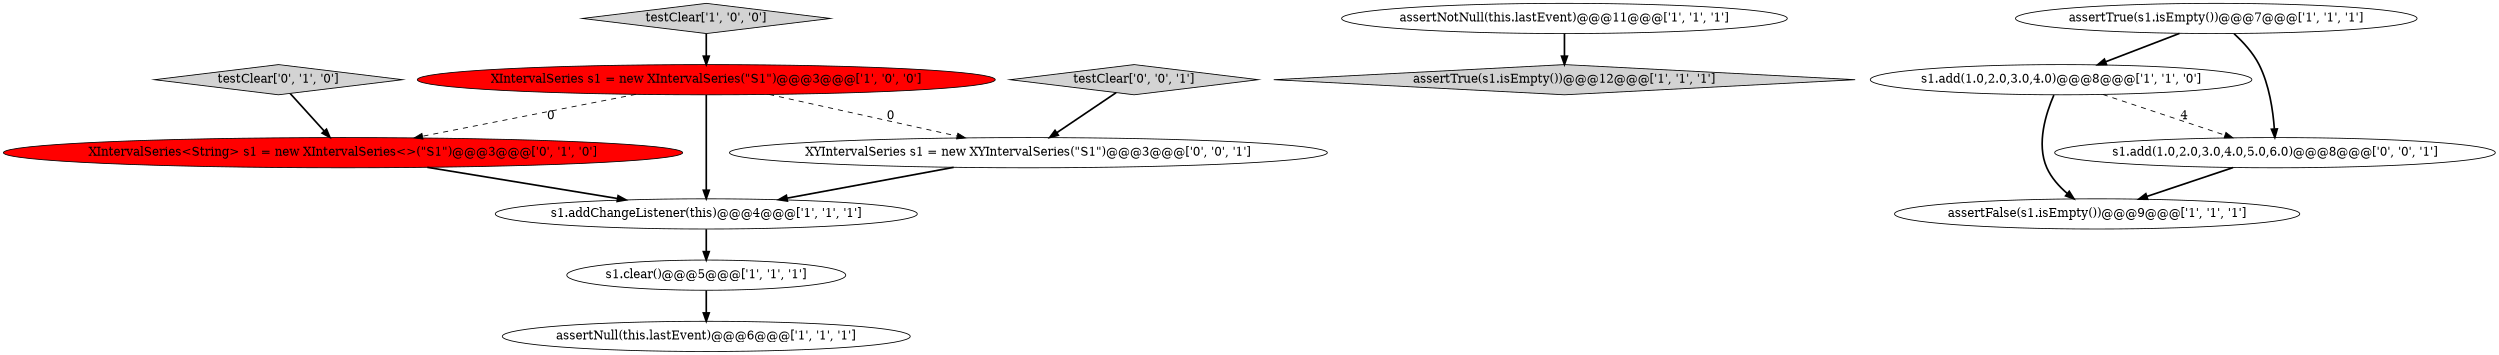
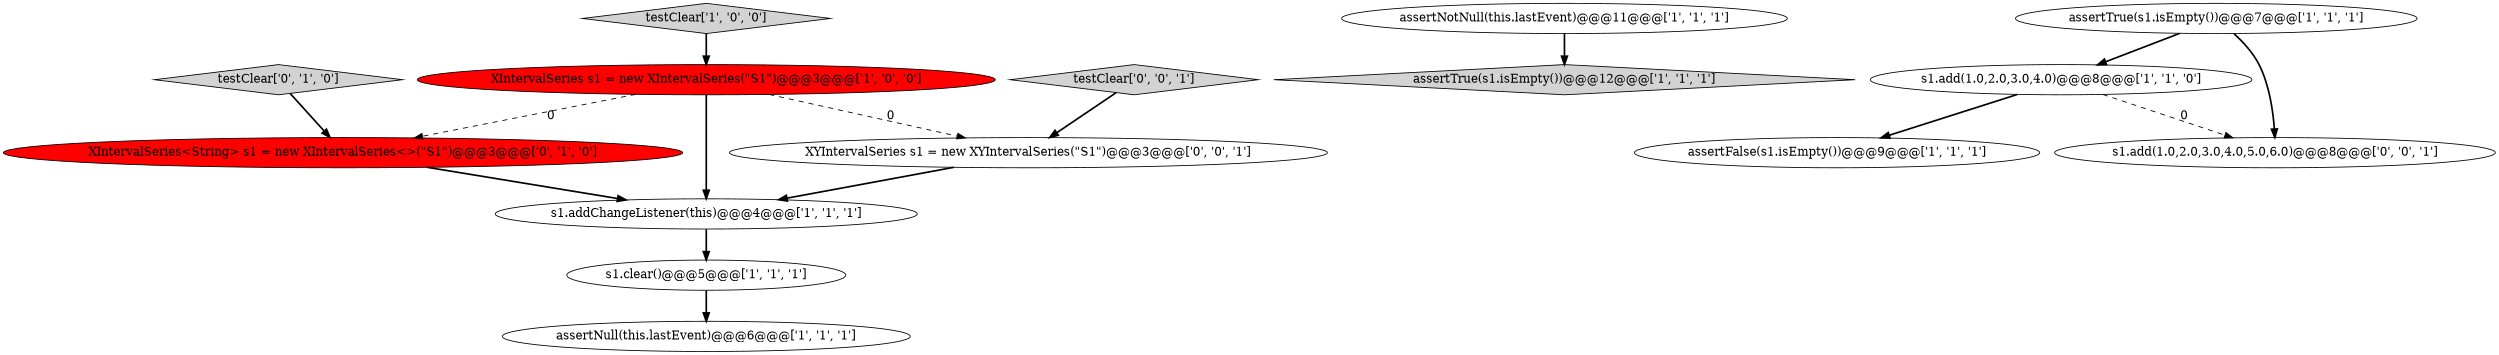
(2184, 116) -> (2184, 116)
(2190, 182) -> none
